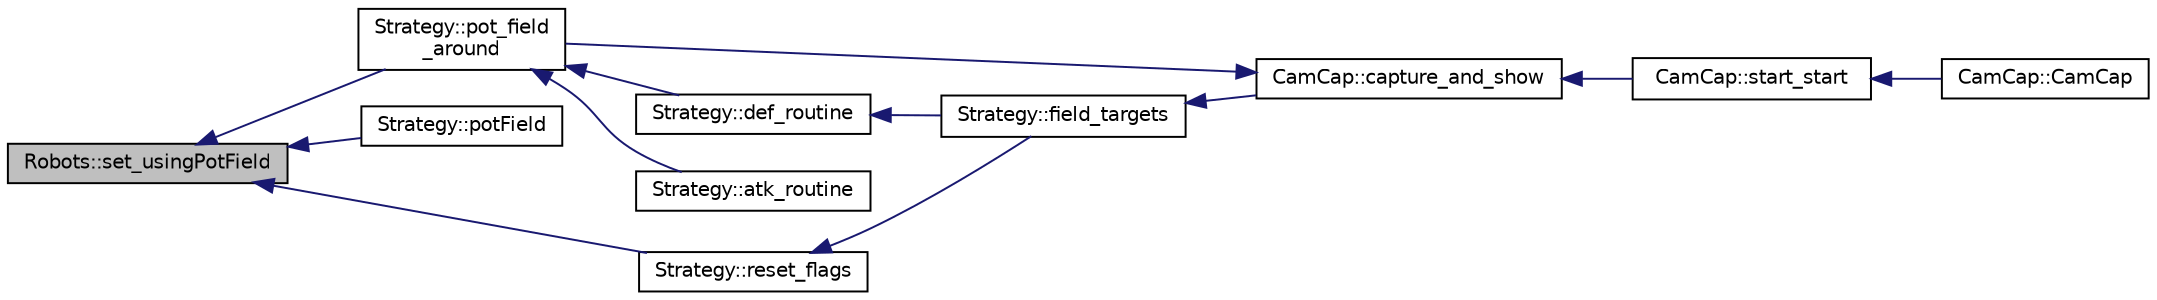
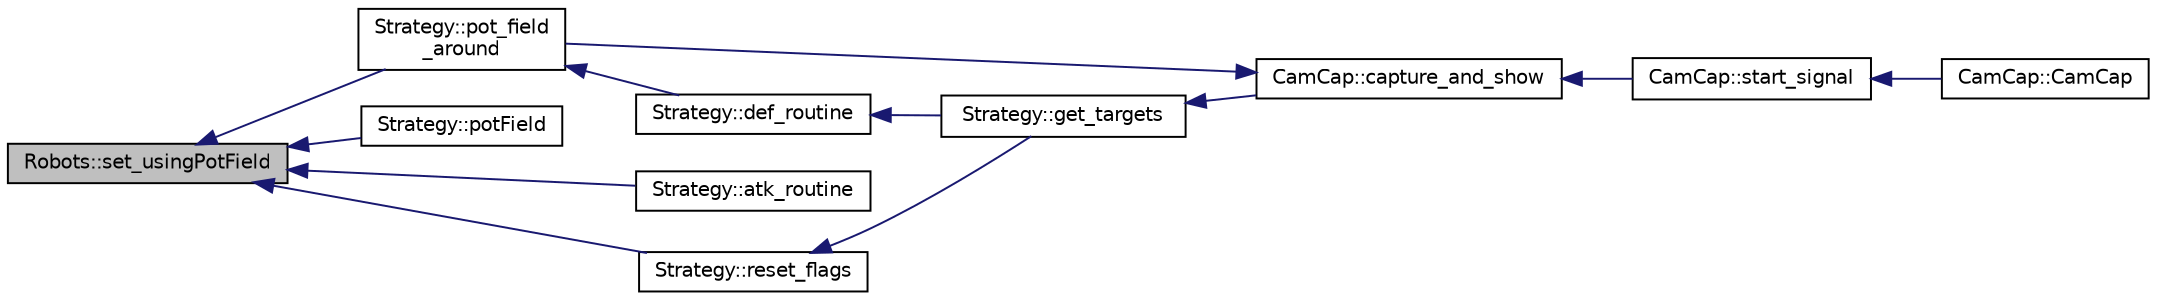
(1752, 79) -> (1752, 79)
(1064, 116) -> (1064, 116)
(611, 132) -> (472, 178)
